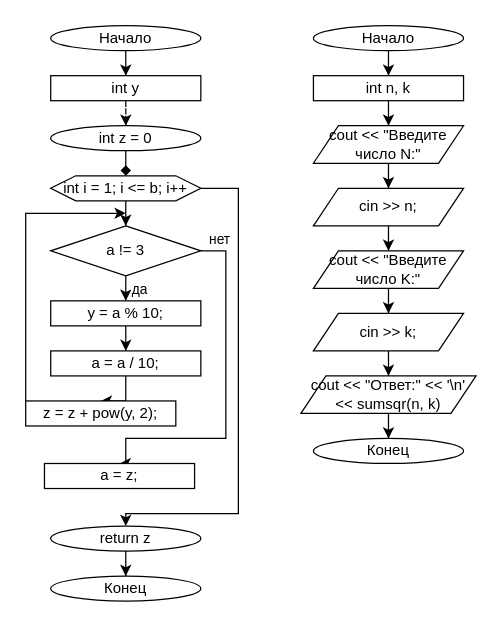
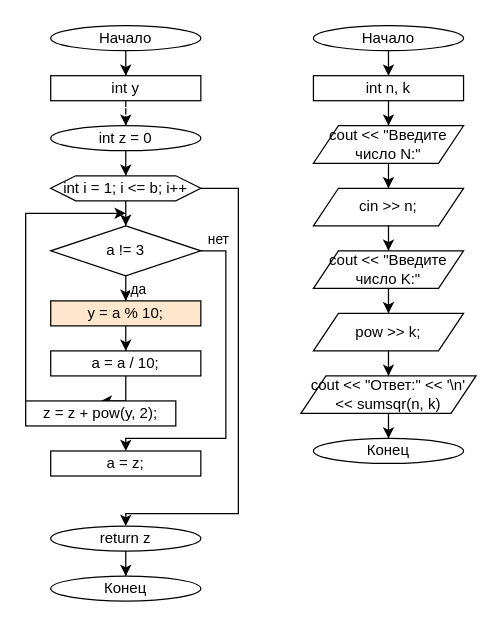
(126, 165) -> (126, 166)
(126, 313) -> (126, 313)
(388, 332) -> (388, 332)
(119, 476) -> (126, 463)
